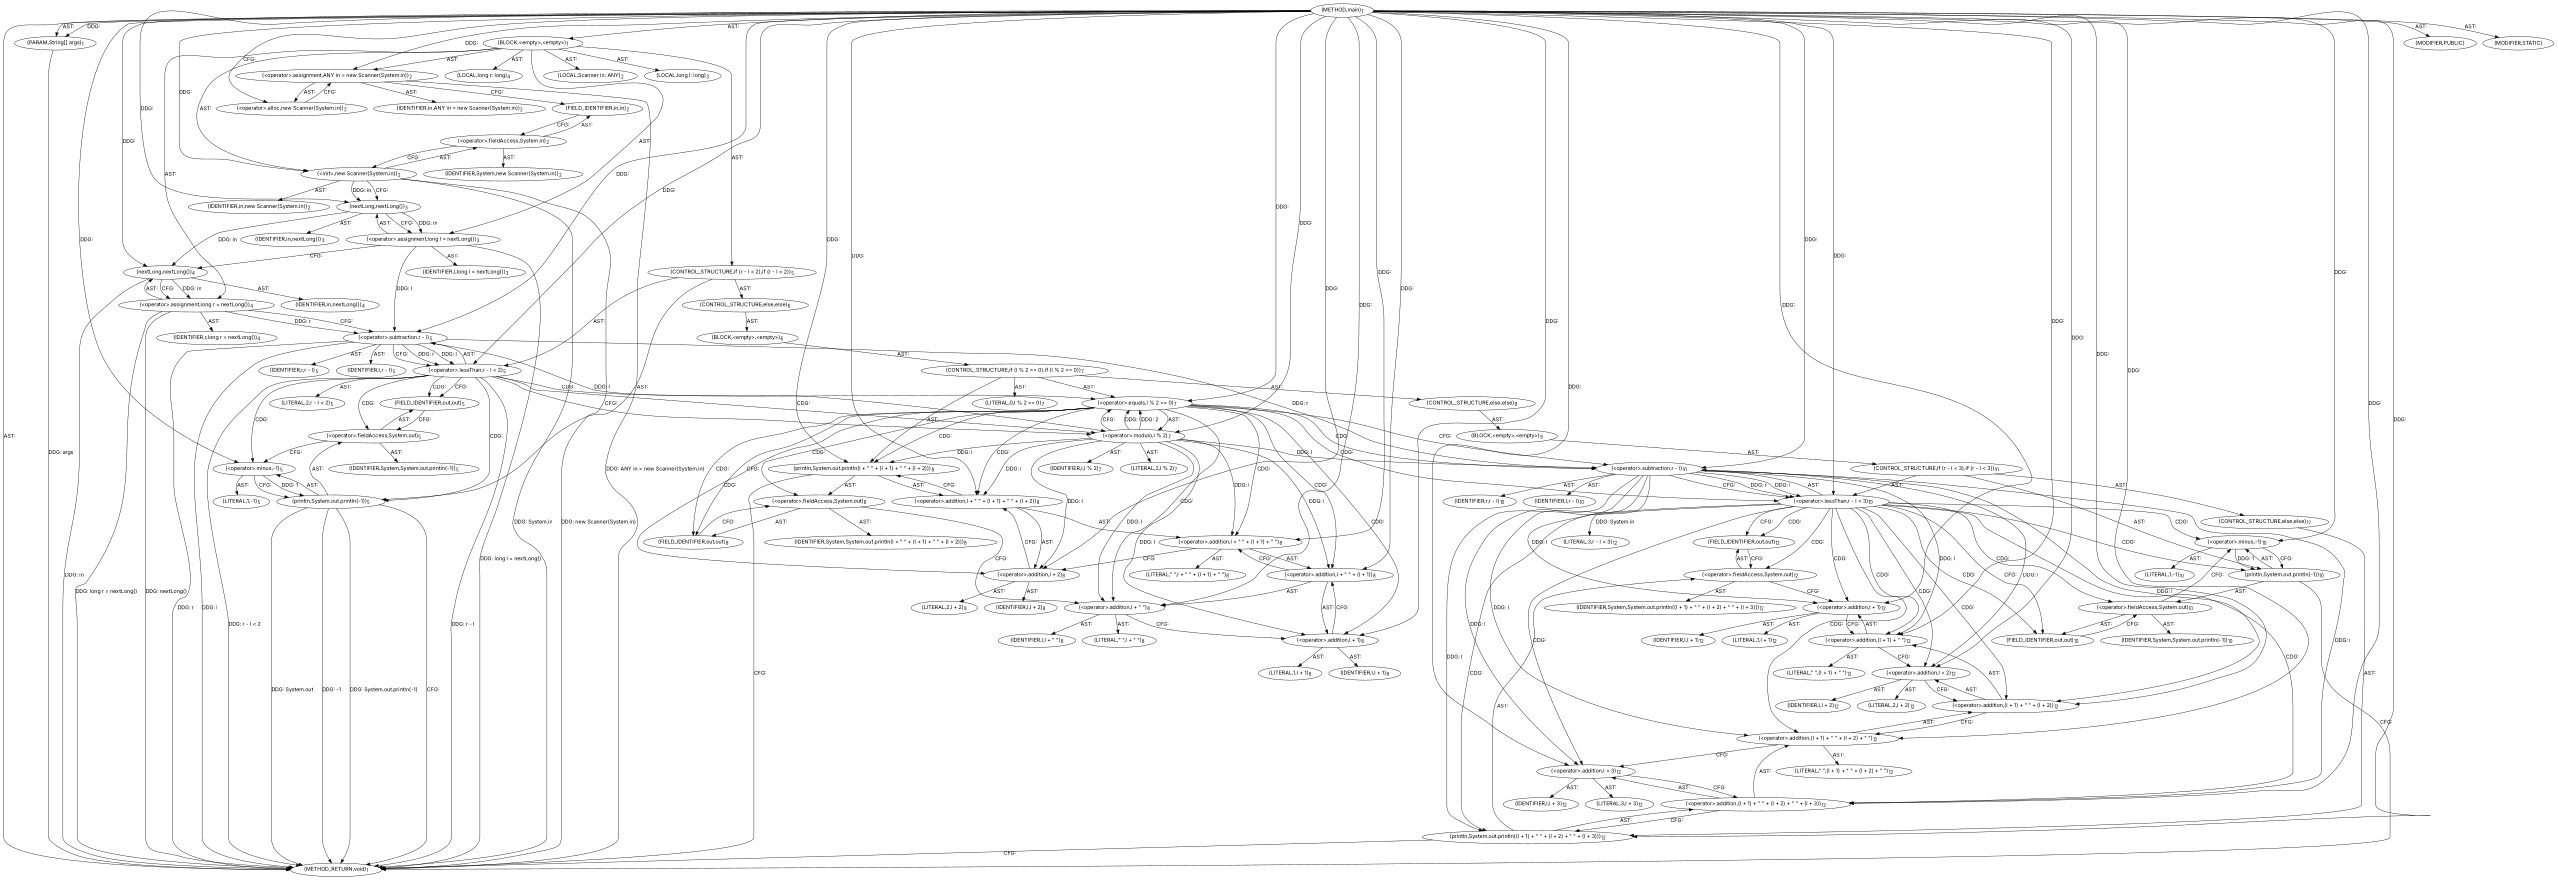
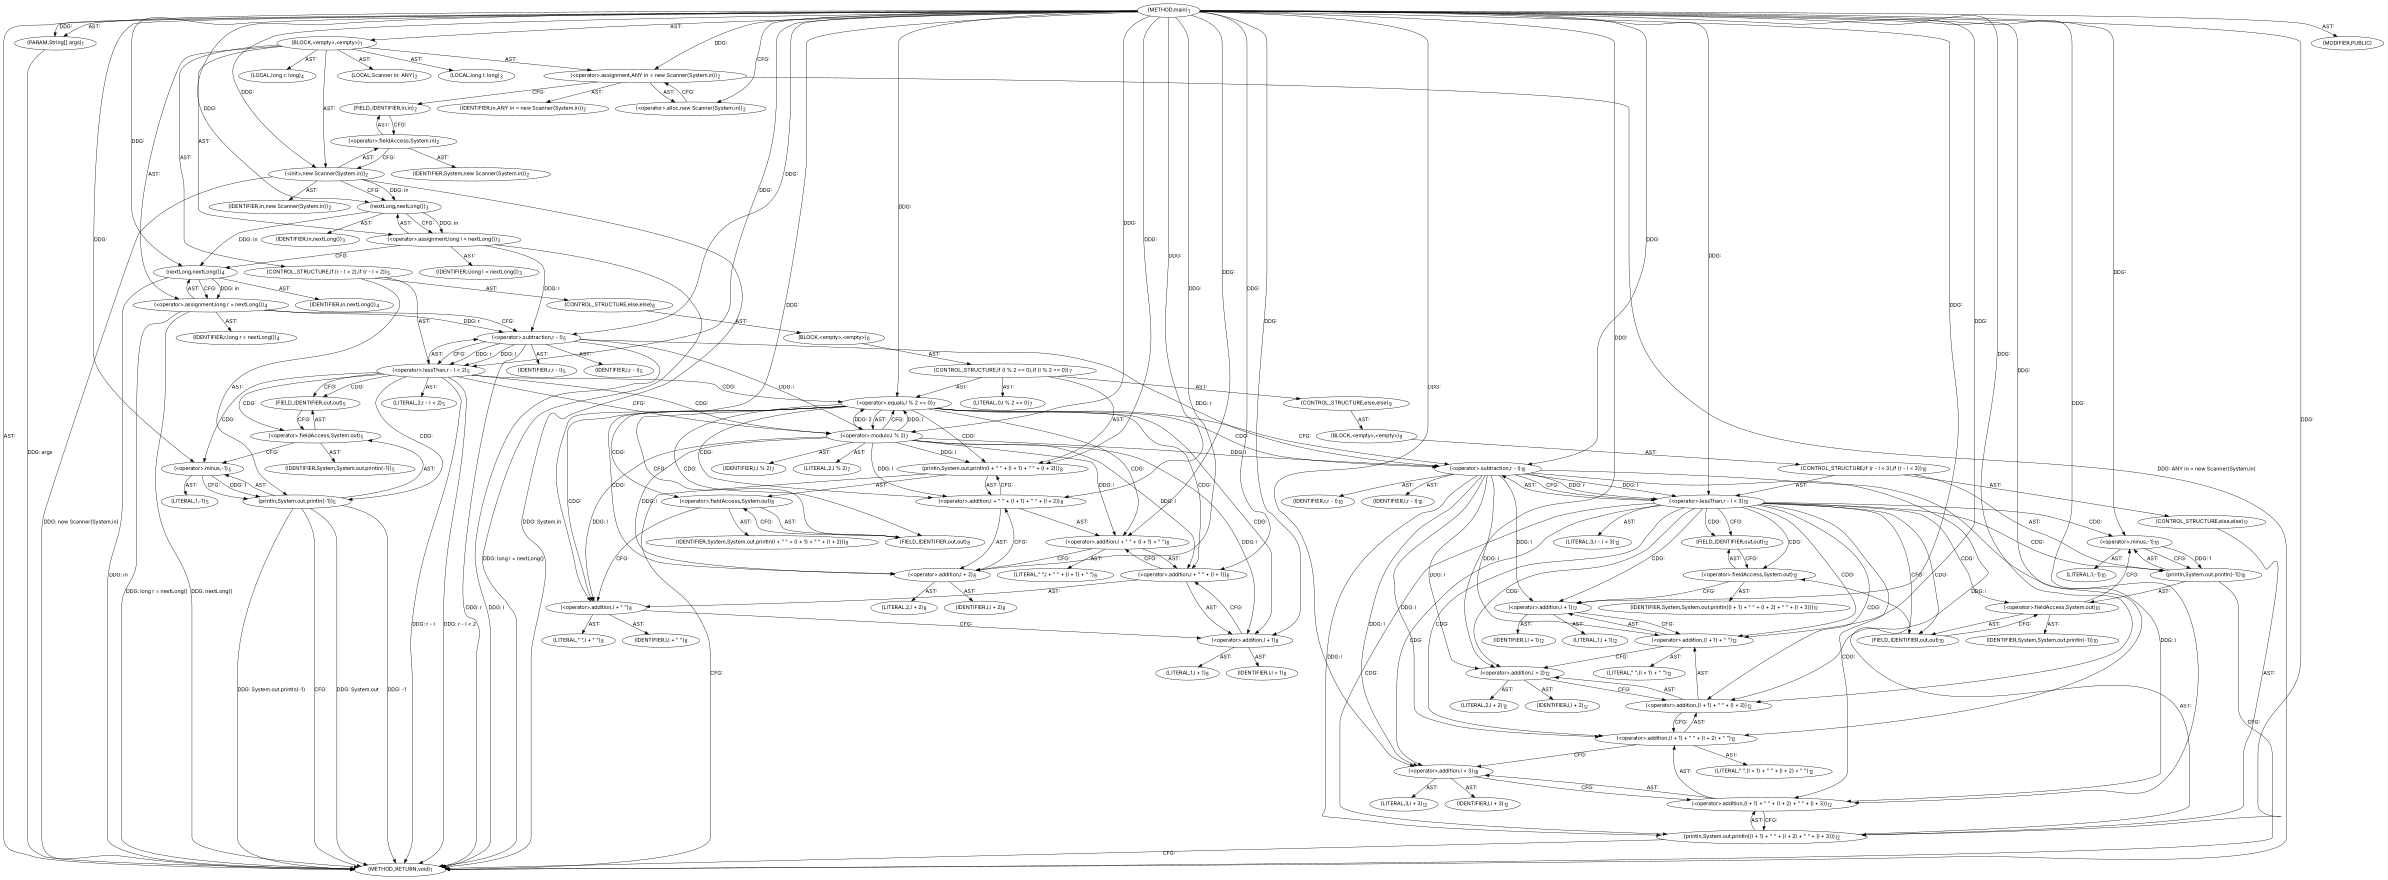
(2518, 43) -> none
(1474, 483) -> none
(1615, 522) -> (1630, 522)
(1619, 771) -> (1476, 771)
